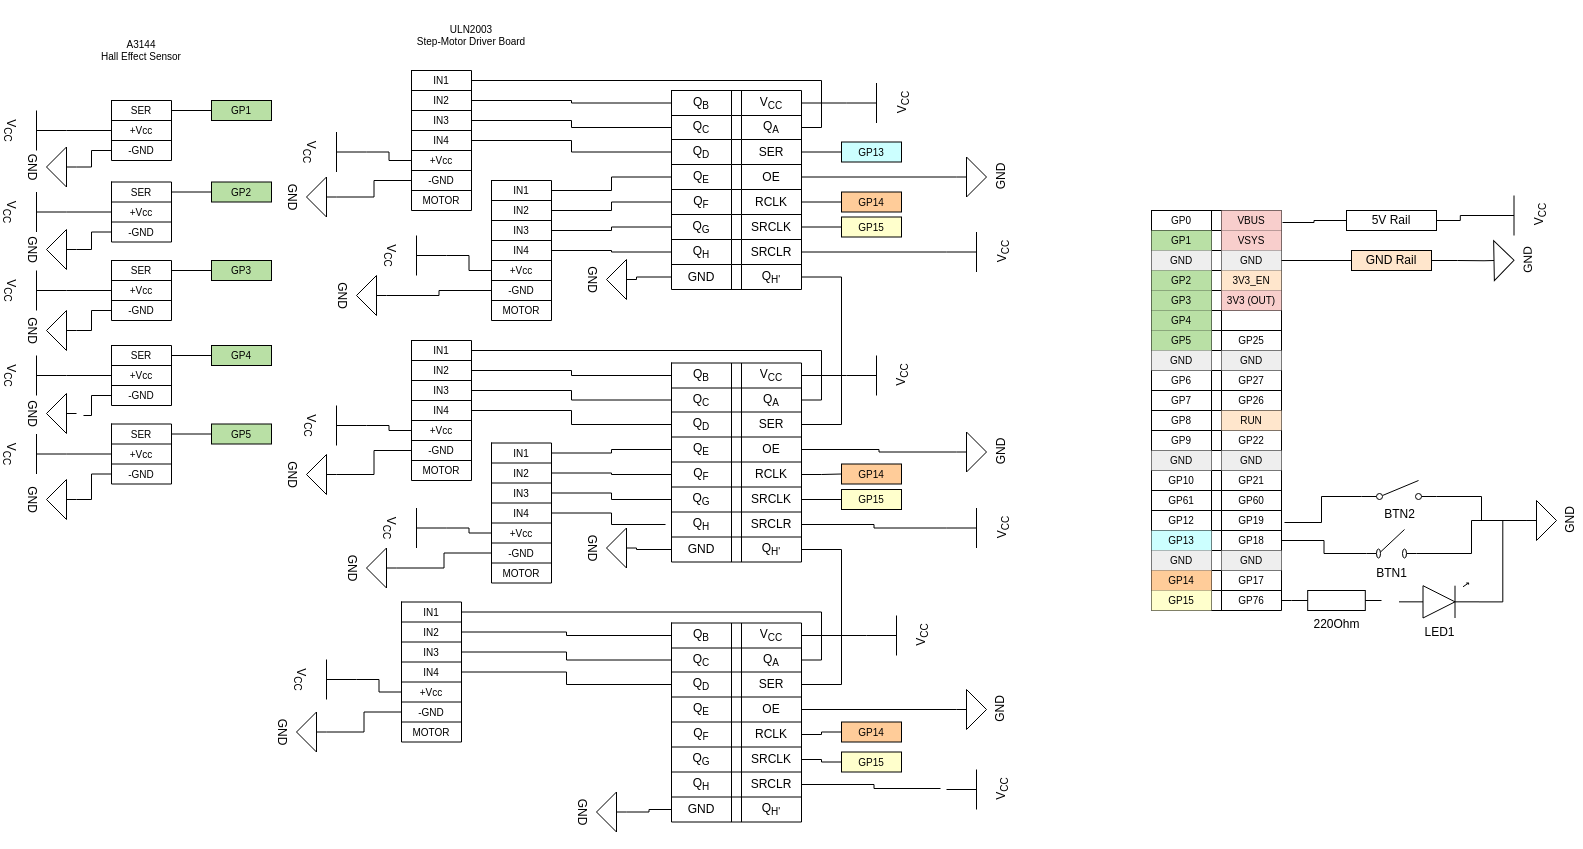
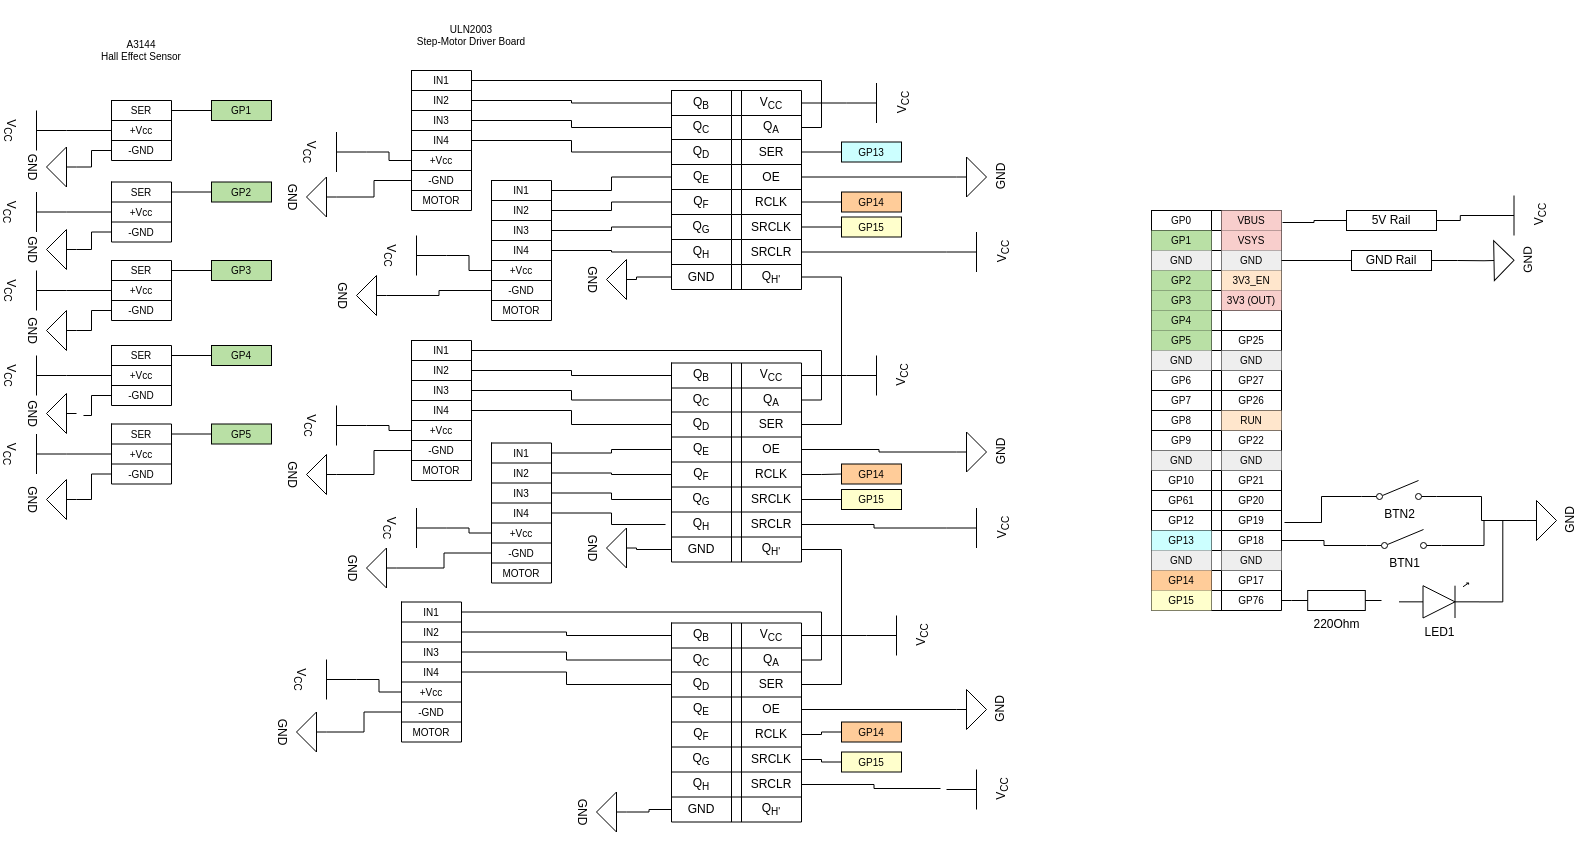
(1392, 261) -> (1392, 261)
(1252, 501) -> (1252, 501)
(1392, 545) -> (1404, 540)
